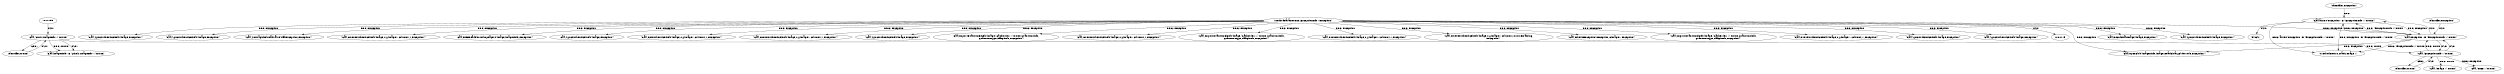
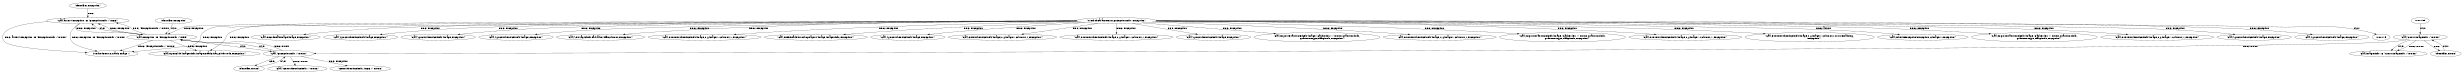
(2344, 21) -> (88, 21)
none -> (434, 24)
(1509, 28) -> (1824, 28)
(279, 37) -> (601, 37)
(2256, 37) -> none
(2431, 37) -> (162, 37)
(76, 54) -> (2388, 54)
(2443, 69) -> (297, 69)
(2483, 69) -> (360, 69)
